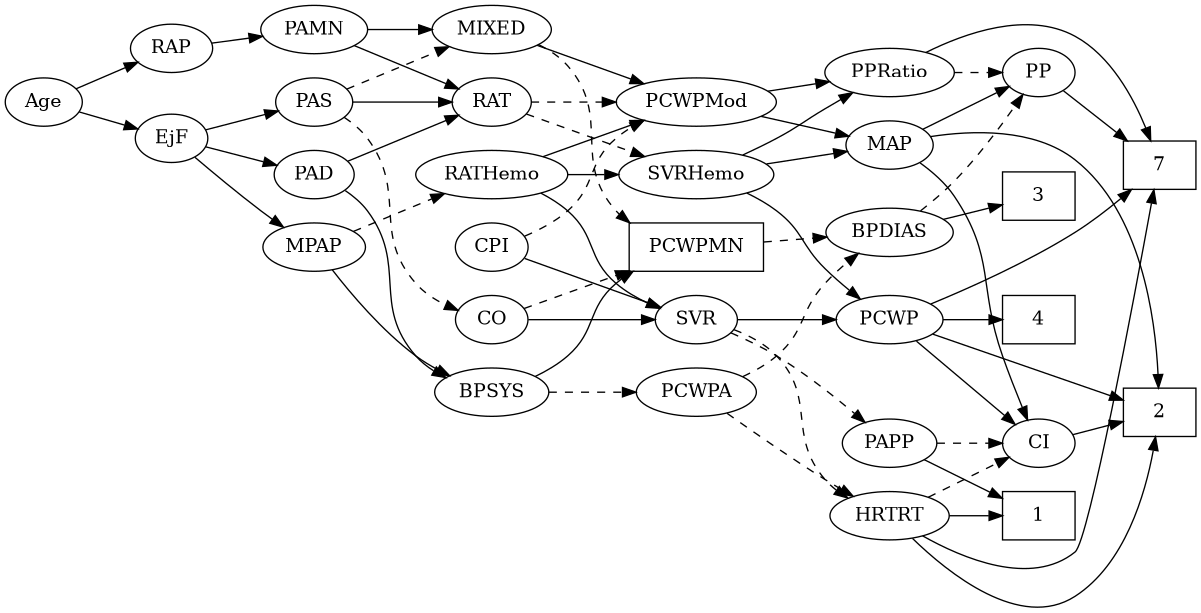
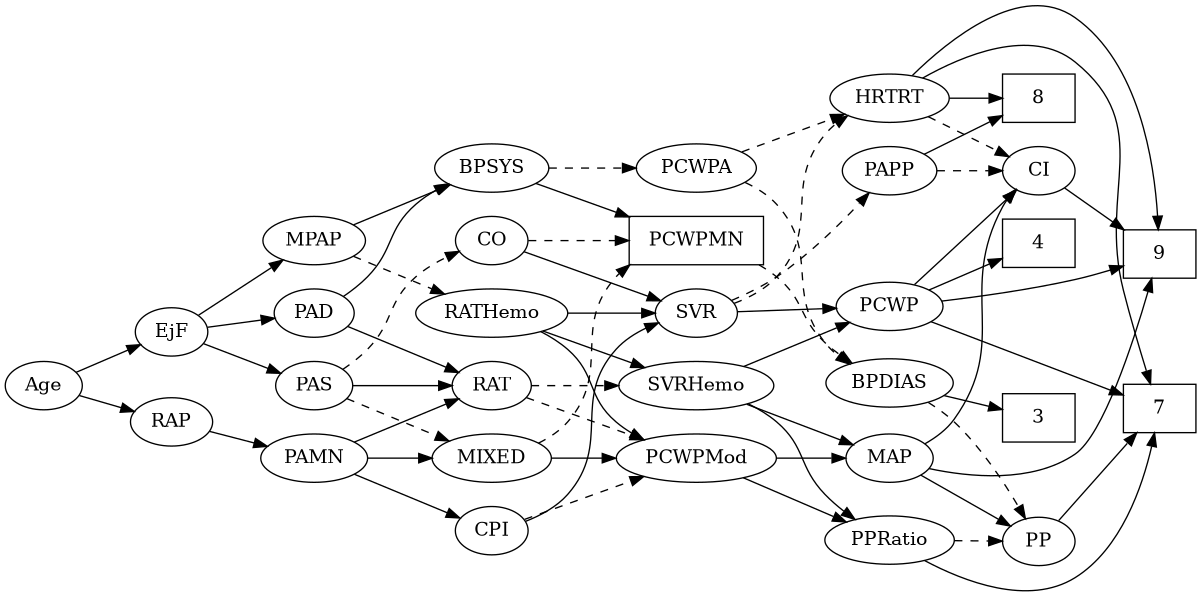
(1160, 412) -> (1160, 254)
none -> (401, 494)
(1039, 516) -> (1039, 98)
